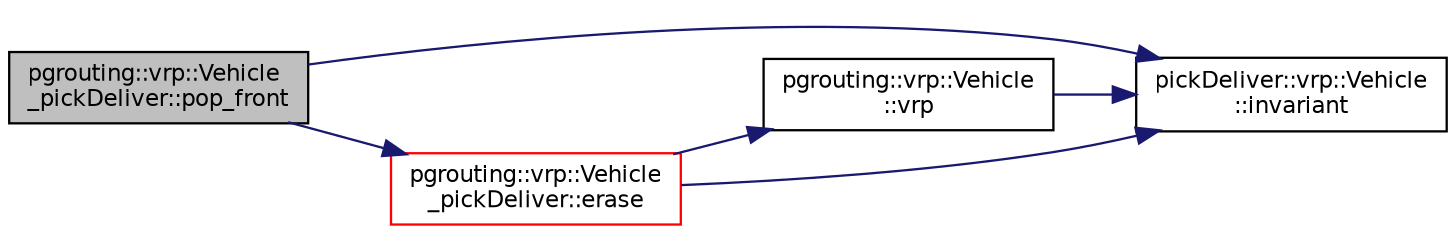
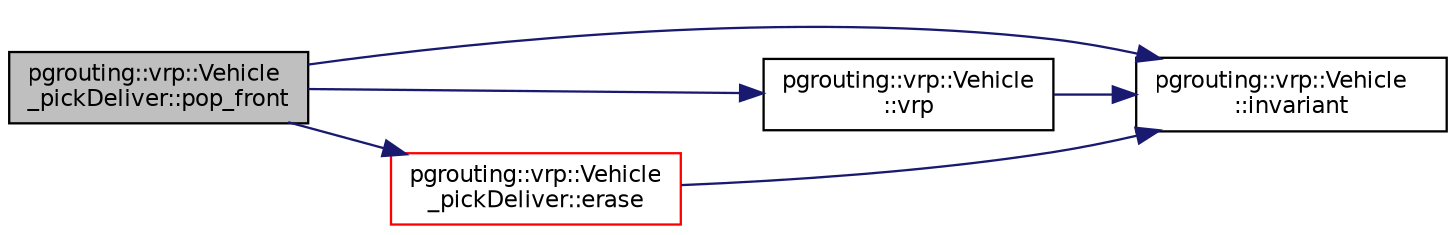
(1291, 95) -> (1291, 95)
(711, 145) -> (524, 91)
